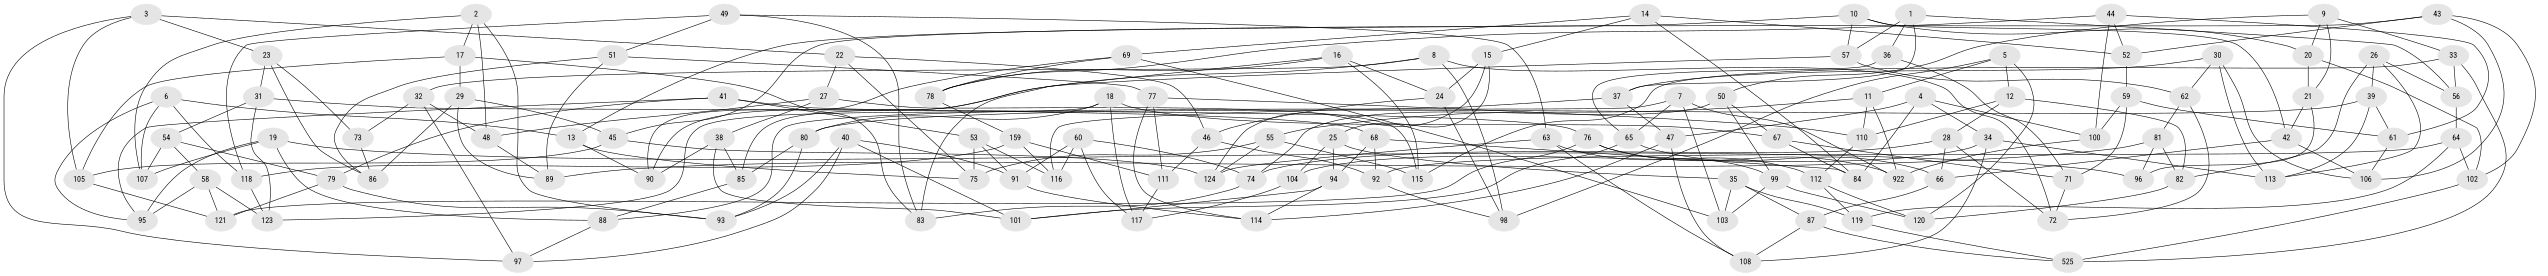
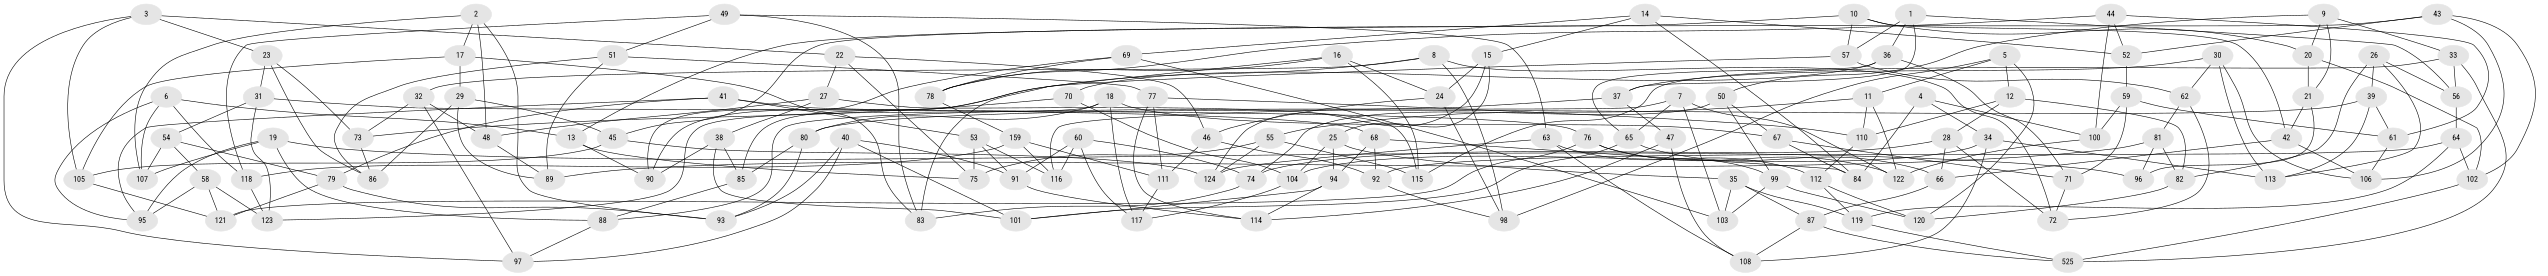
none -> (1069, 97)
(1797, 122) -> none
(1899, 180) -> (1899, 180)
